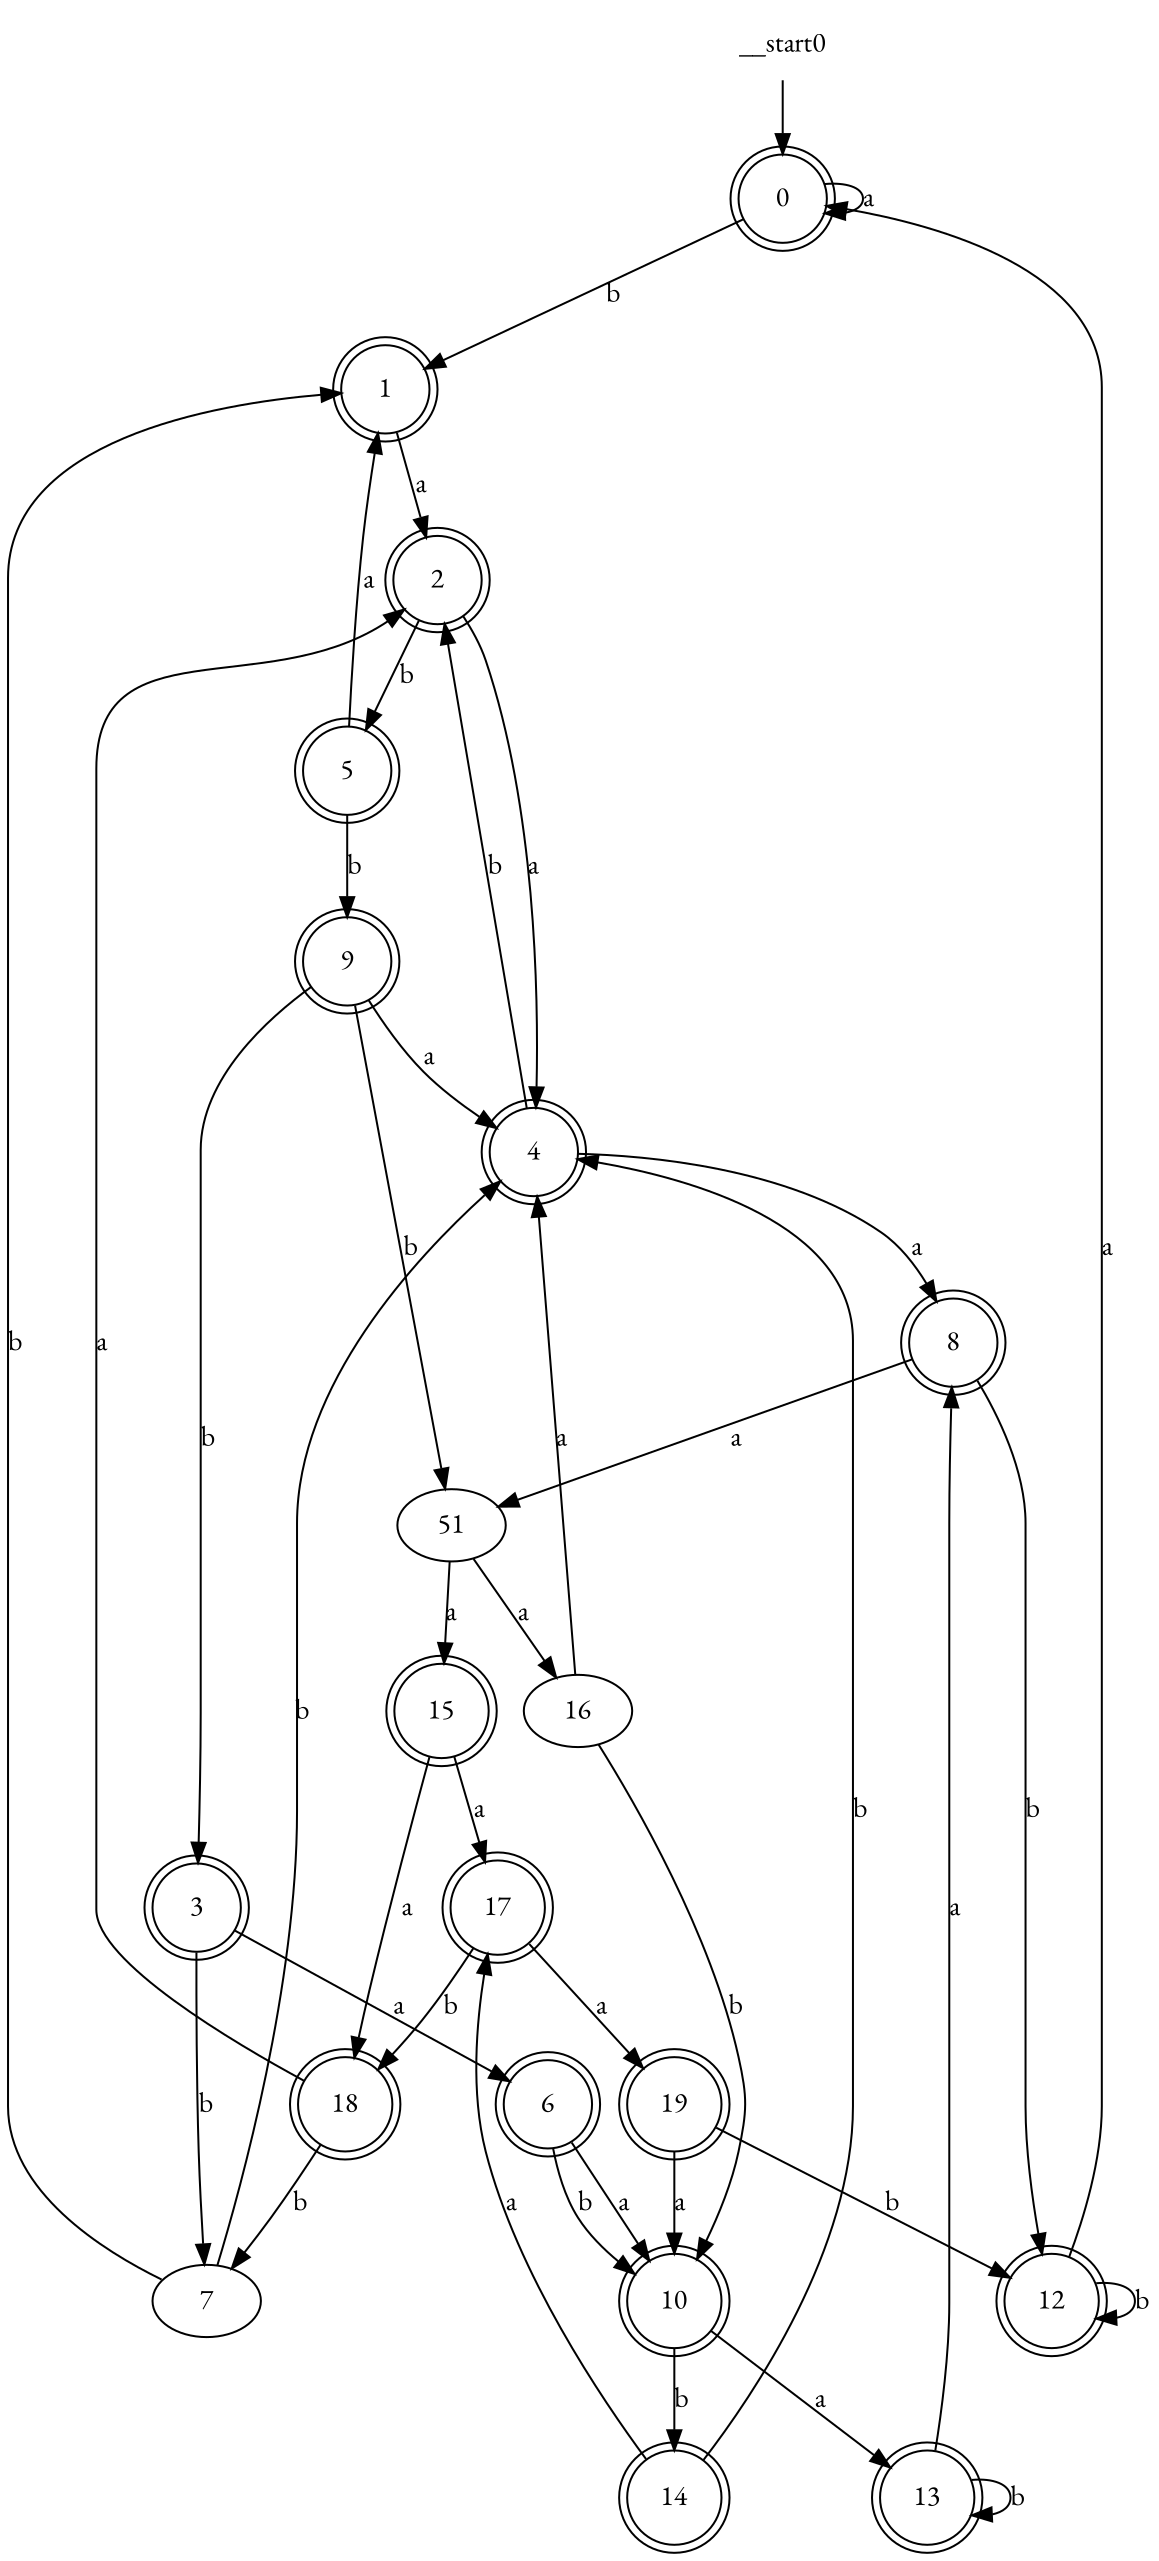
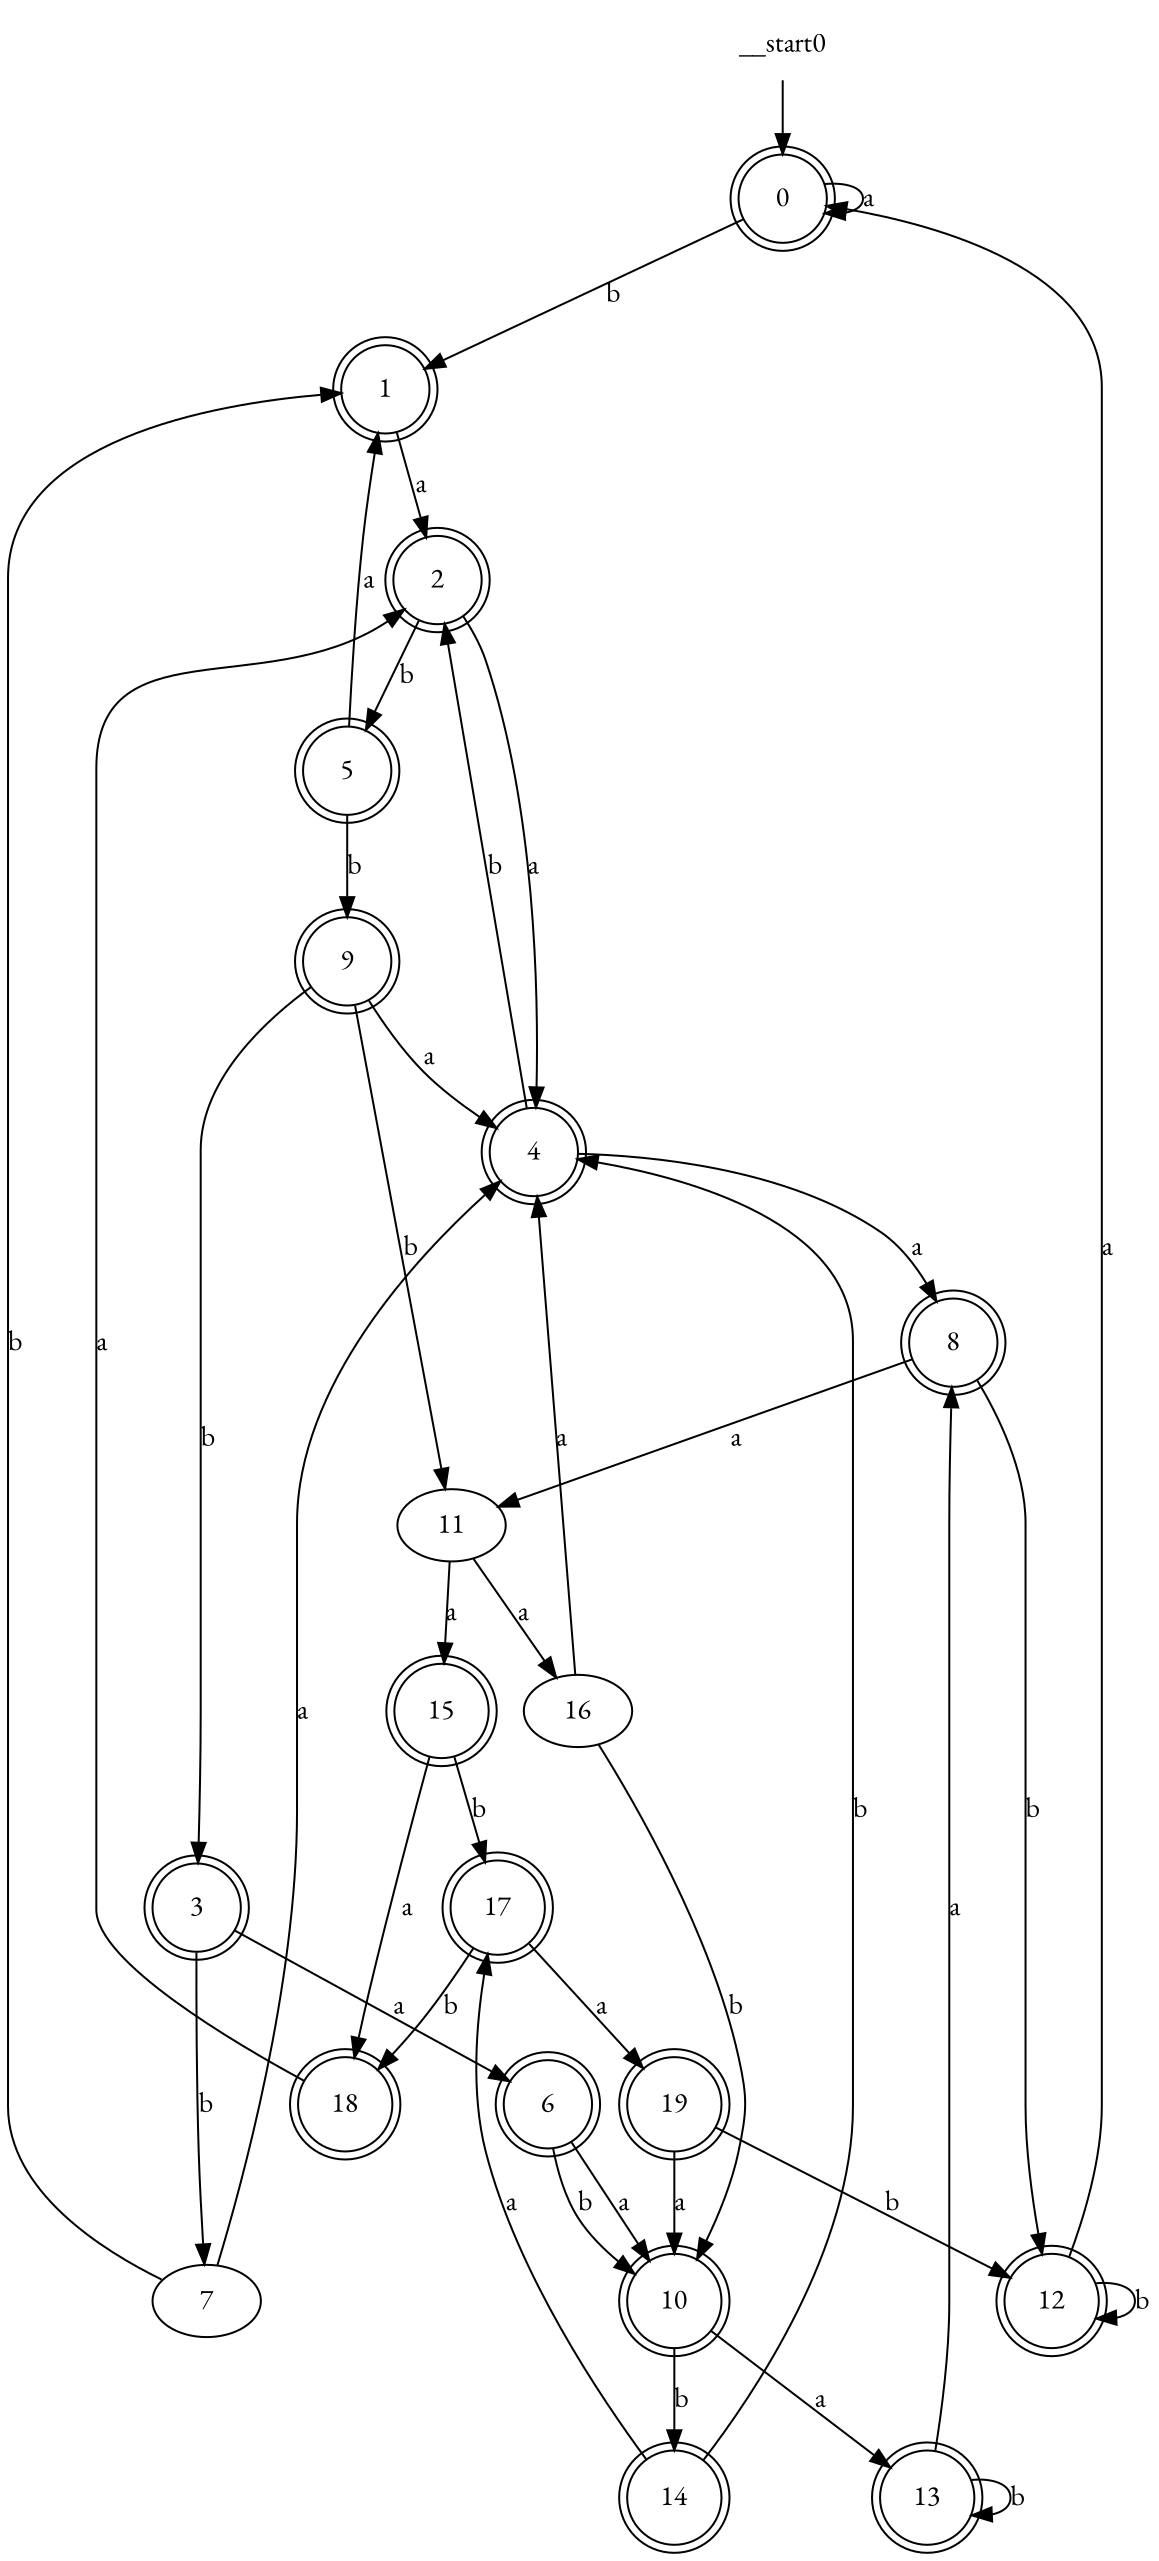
(452, 1525) -> (452, 1525)
(303, 1711) -> (303, 1711)
(480, 1809) -> (480, 1809)
(284, 2200) -> none
